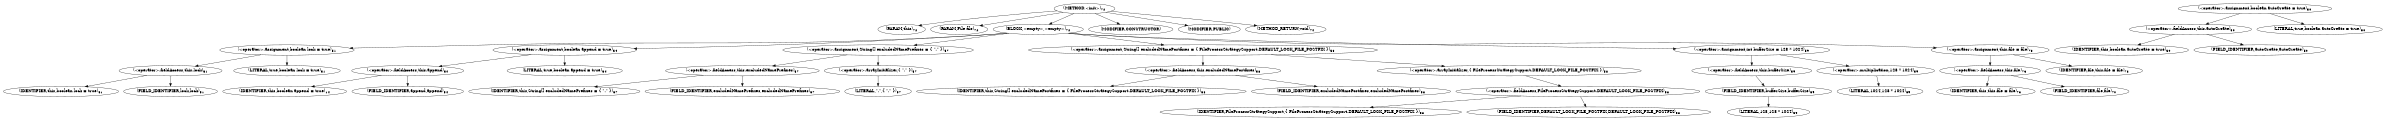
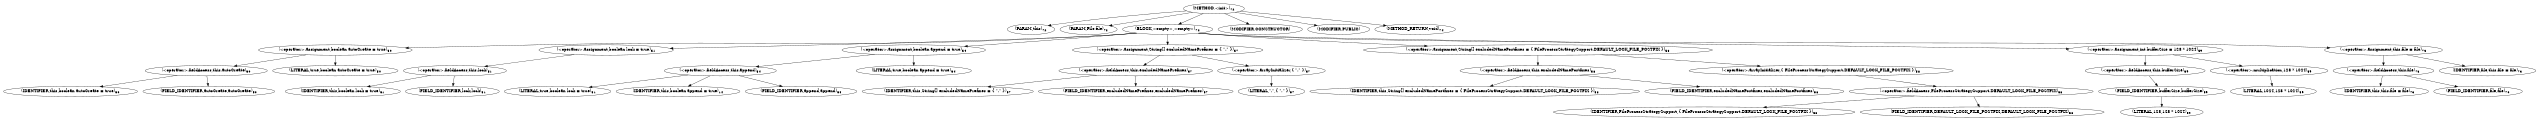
none -> (773, 43)
(287, 59) -> (640, 81)
